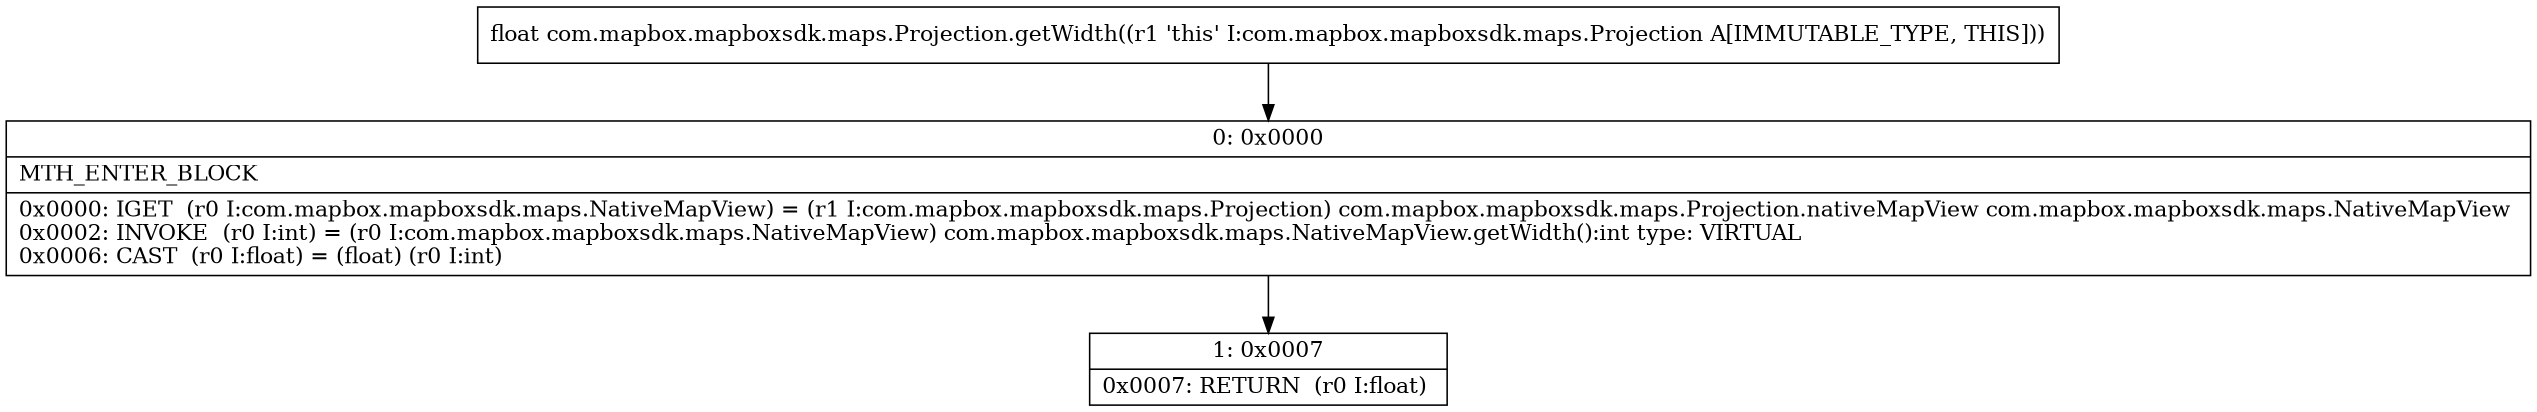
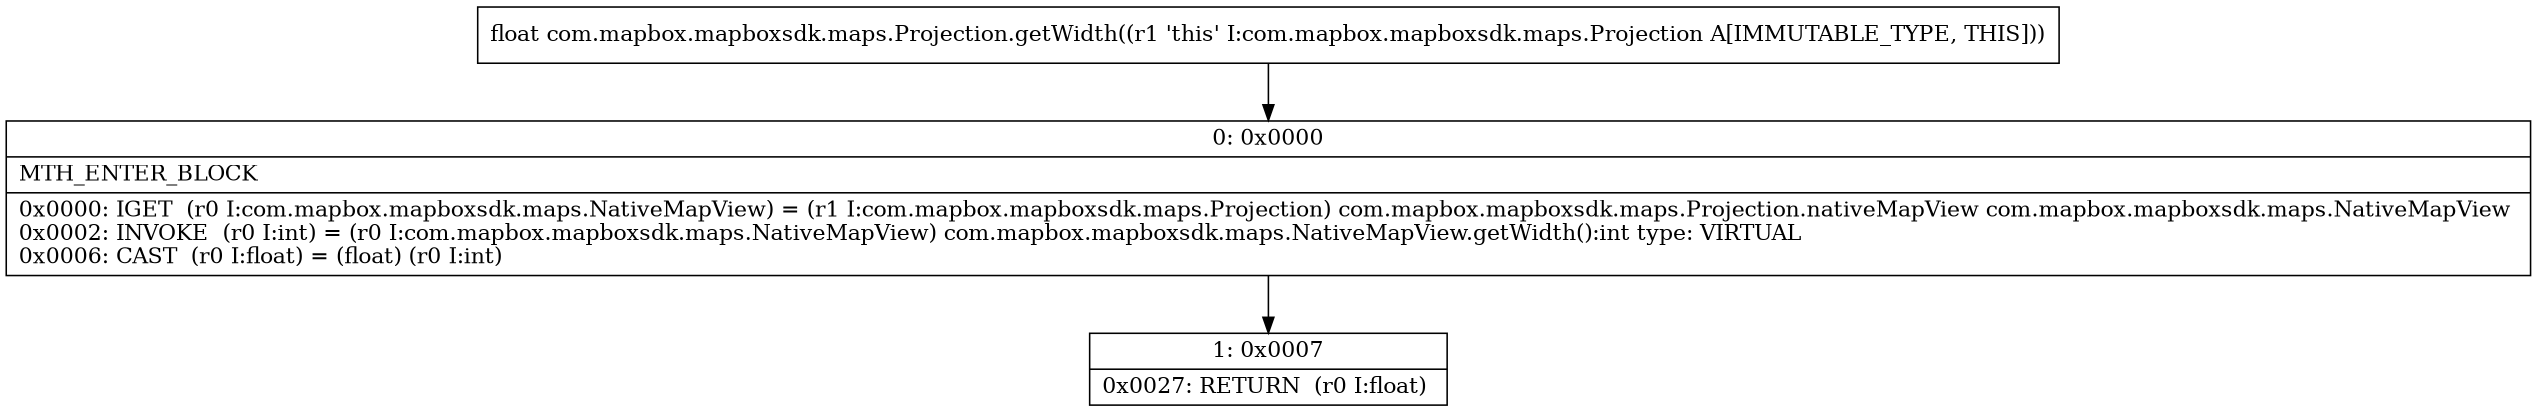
(1268, 386) -> (1268, 386)
